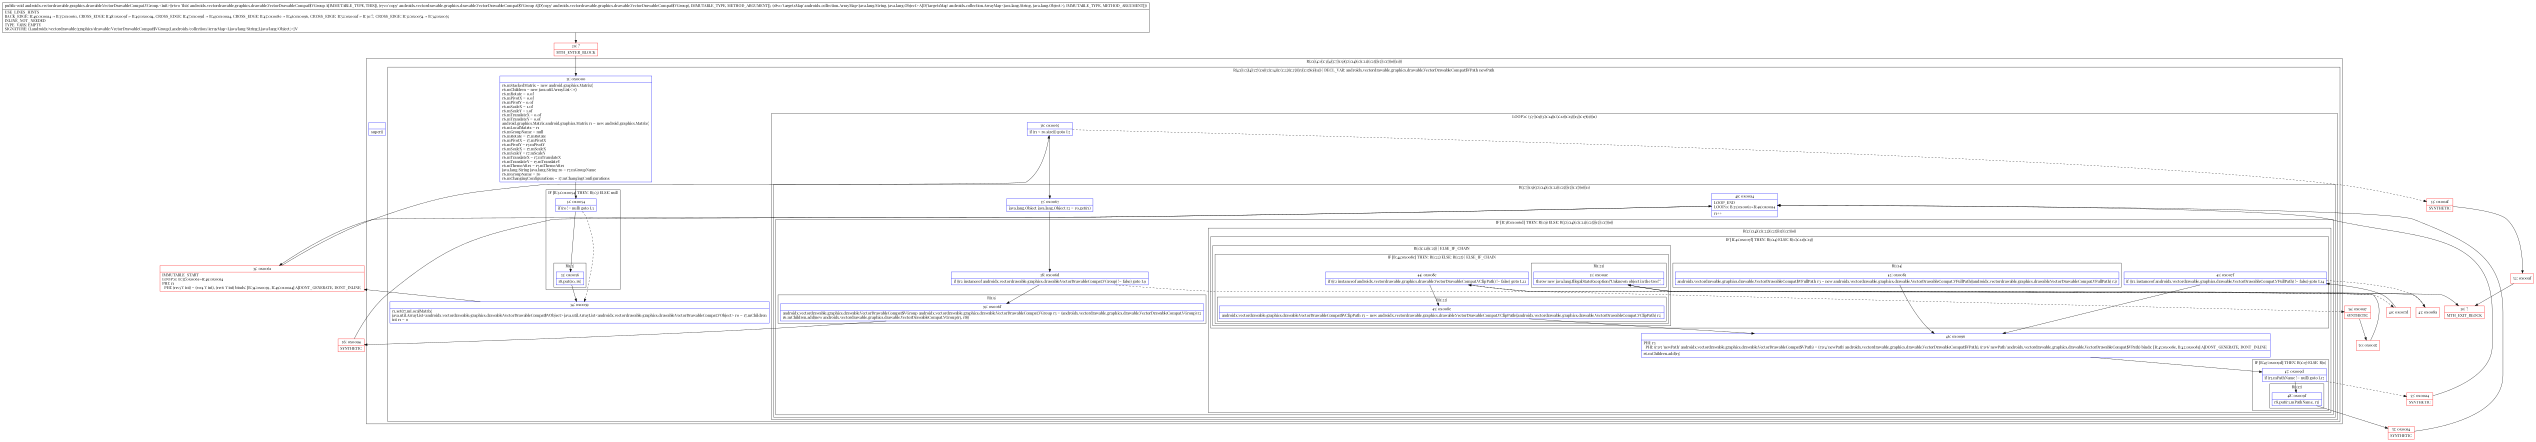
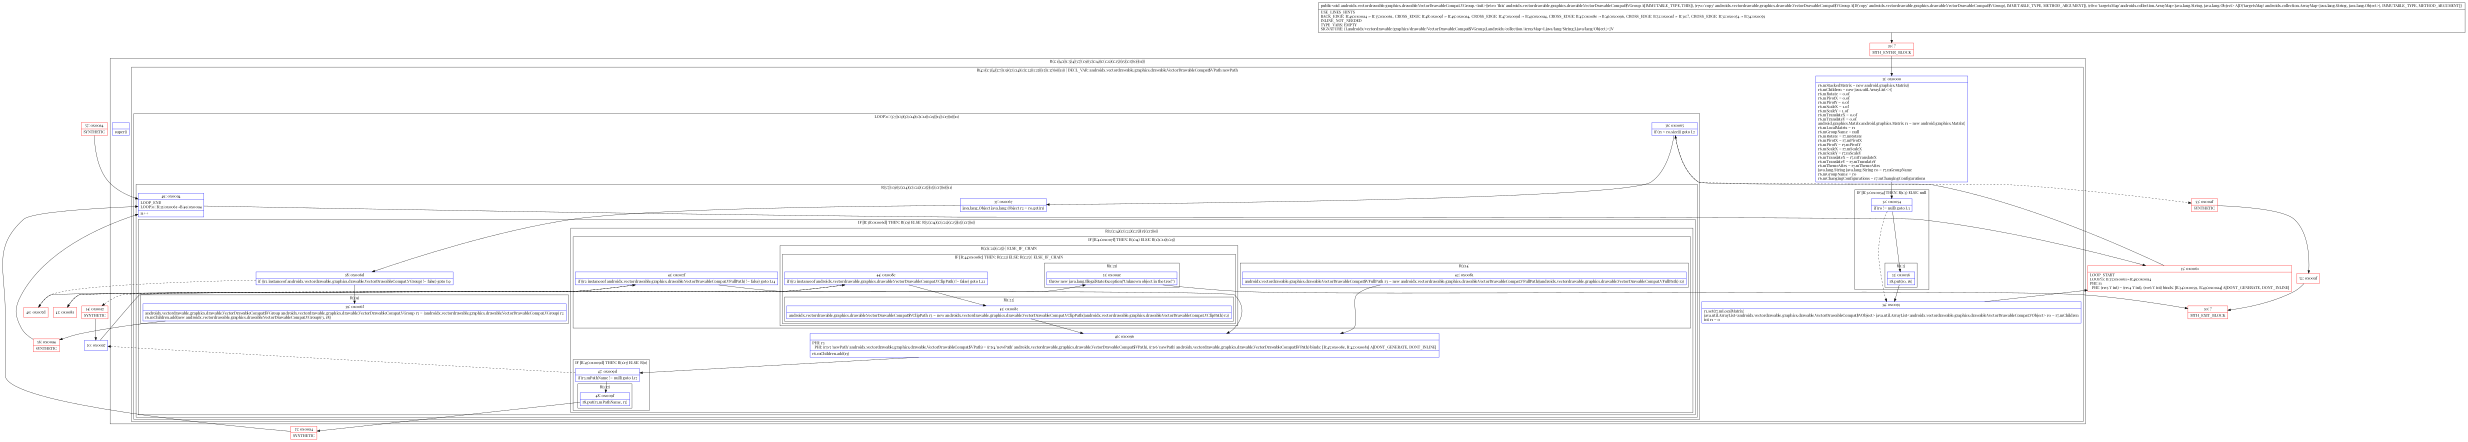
(181, 275) -> (2102, 275)
(2368, 345) -> (96, 345)
(2365, 389) -> (343, 360)
